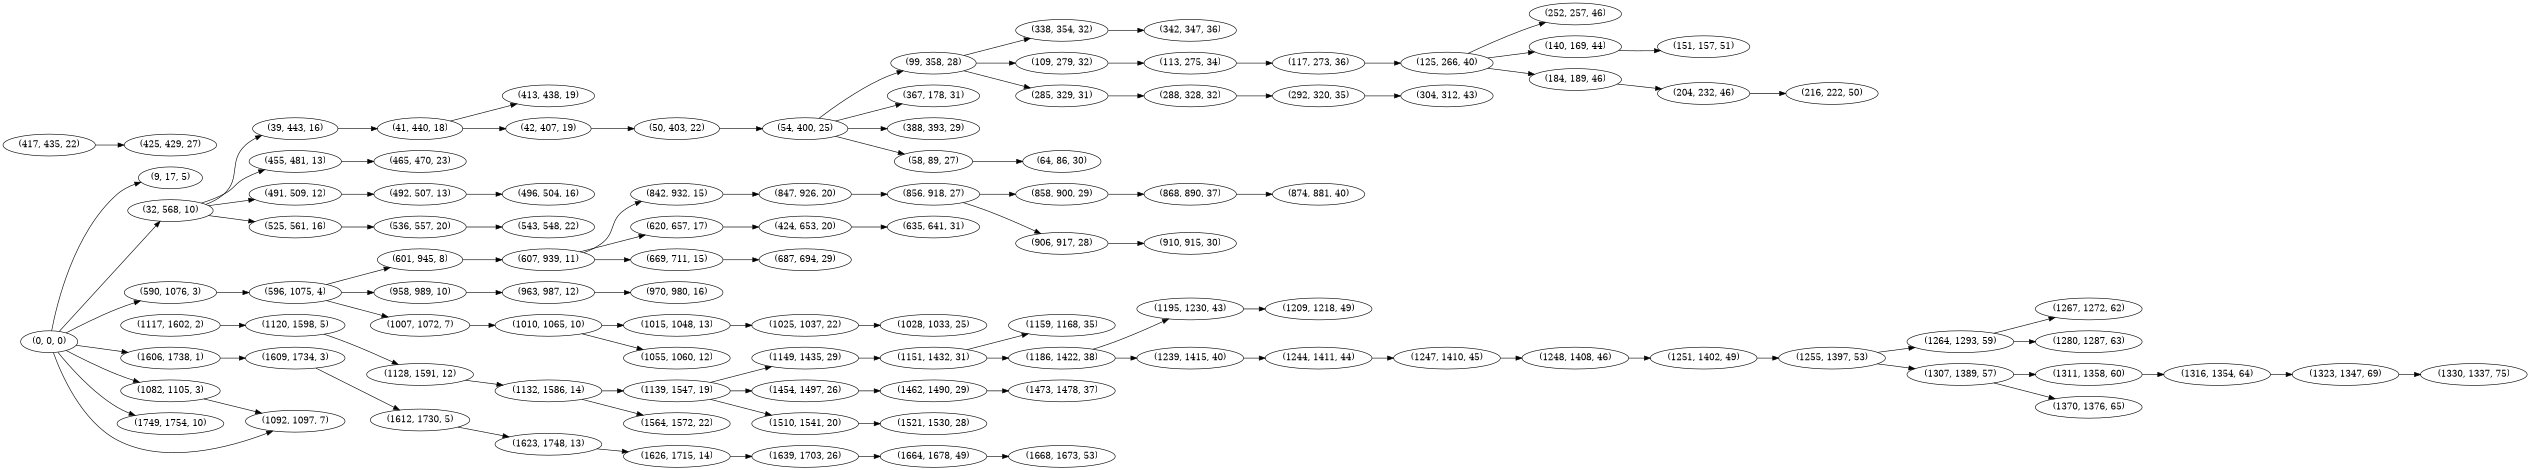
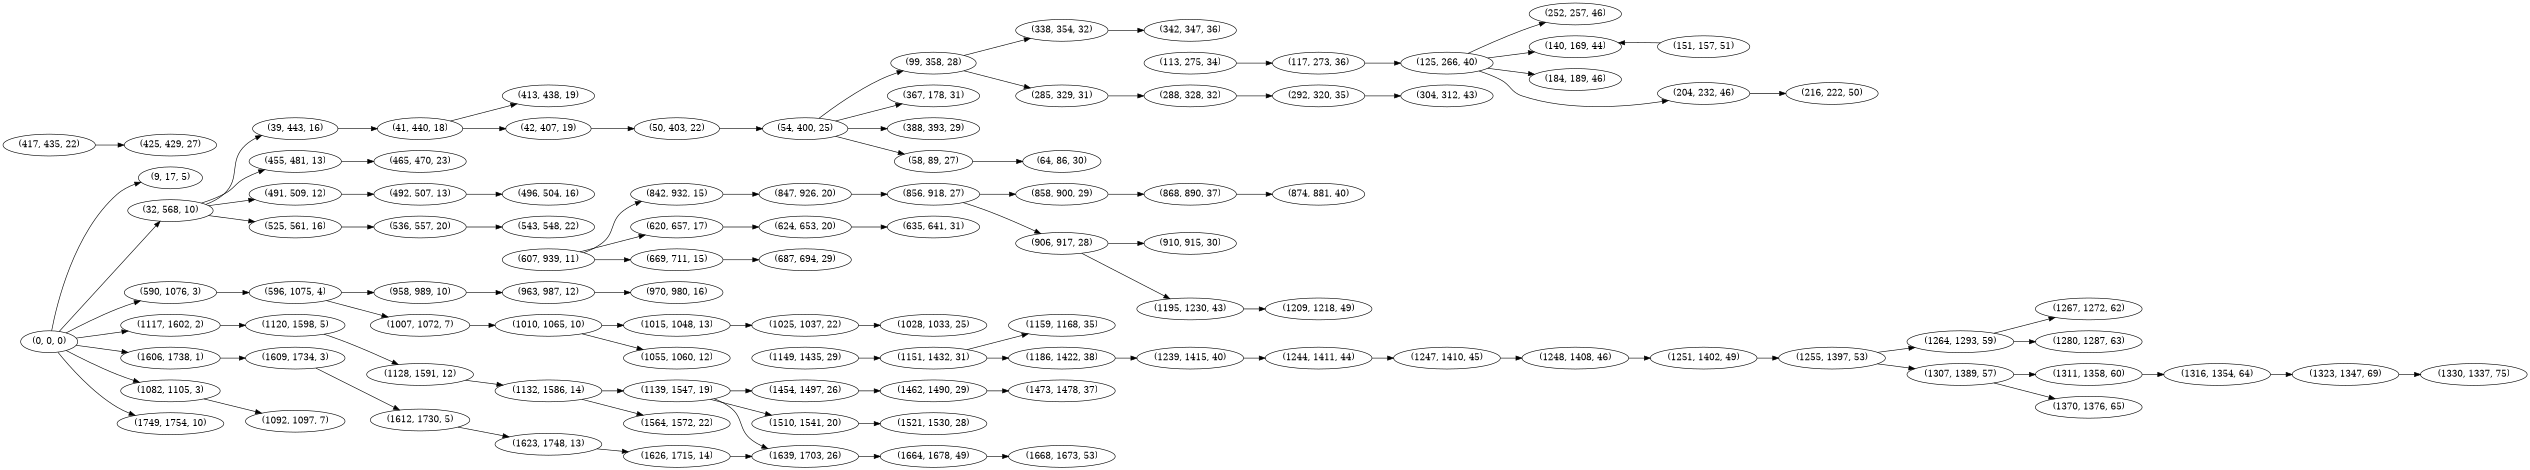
(1637, 51) -> (1643, 43)
(1062, 63) -> none
(1636, 86) -> (1567, 105)
(805, 227) -> (805, 227)
(420, 260) -> none
(1128, 337) -> (1123, 275)
(738, 375) -> (740, 421)
(137, 448) -> (99, 335)
